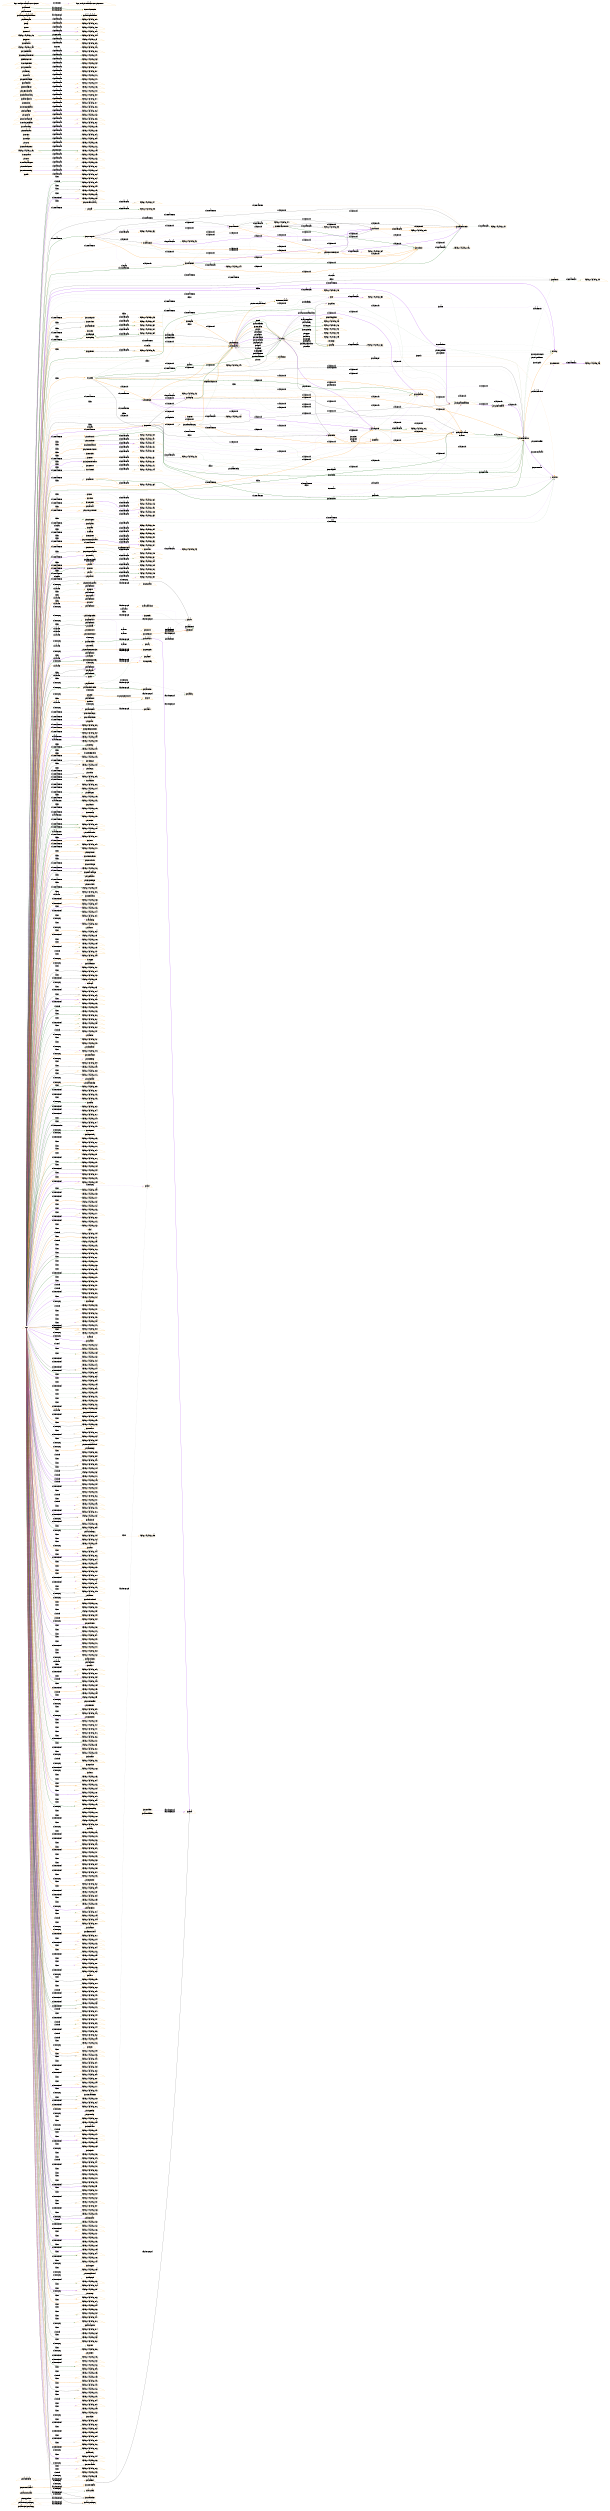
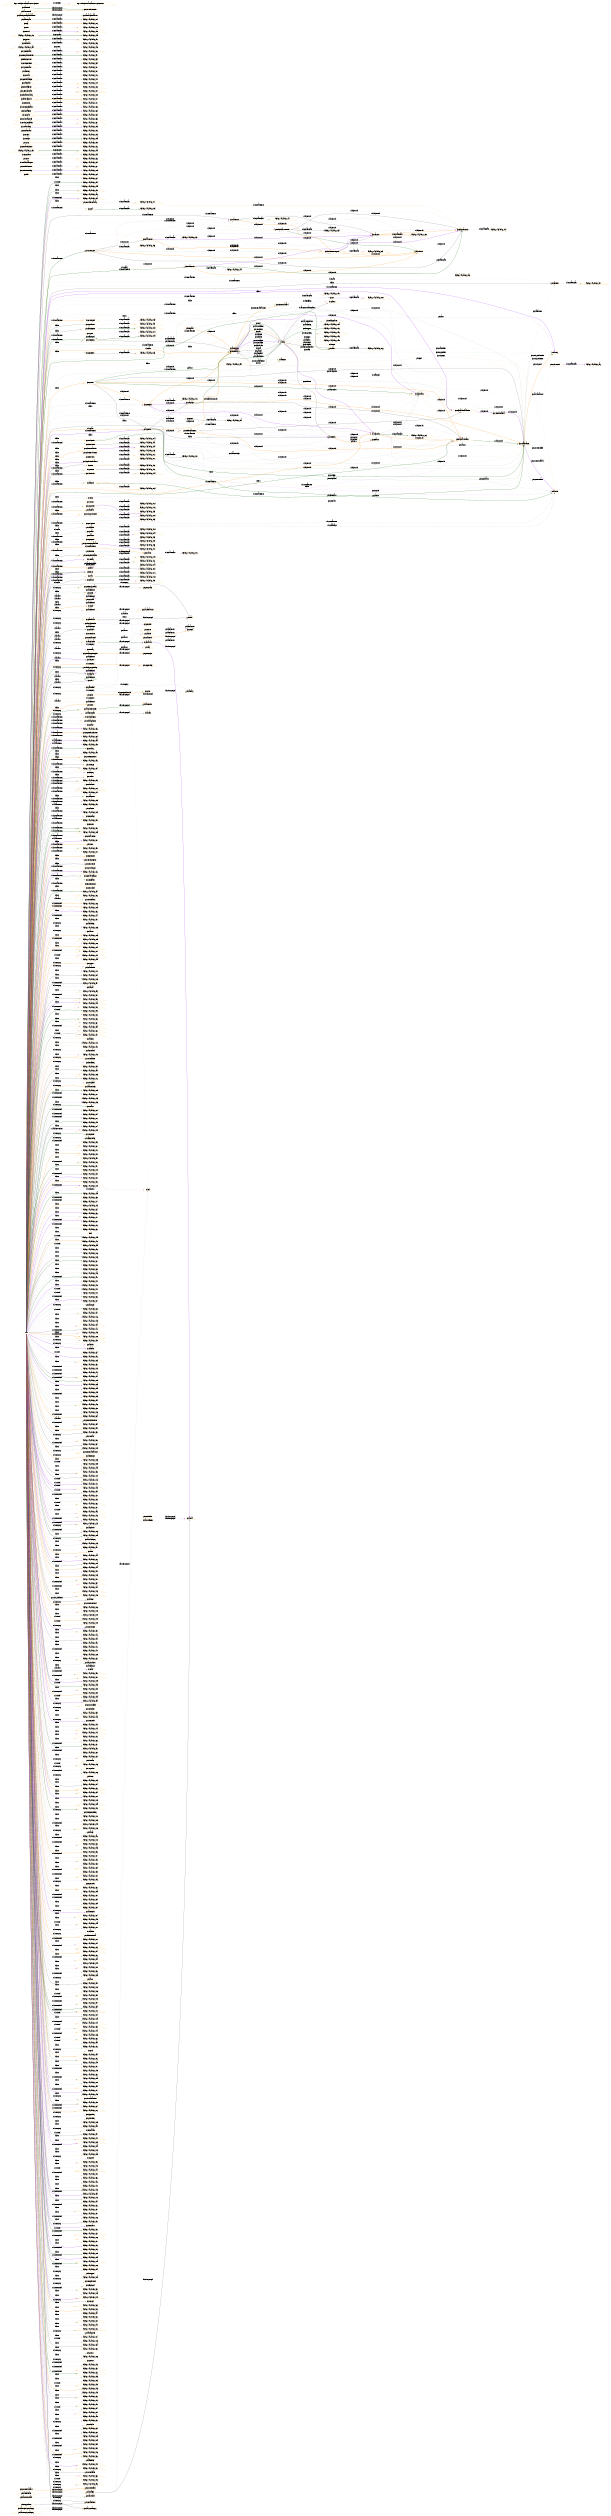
(120, 1536) -> (33, 1759)
(57, 1594) -> (57, 1598)
